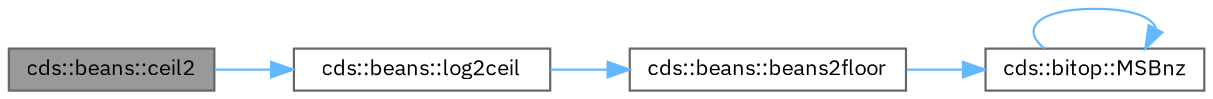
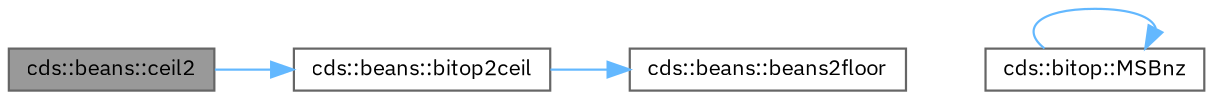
(422, 70) -> (422, 70)
(935, 70) -> none
